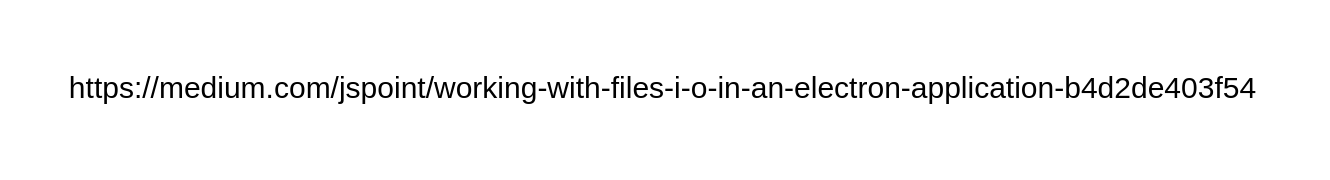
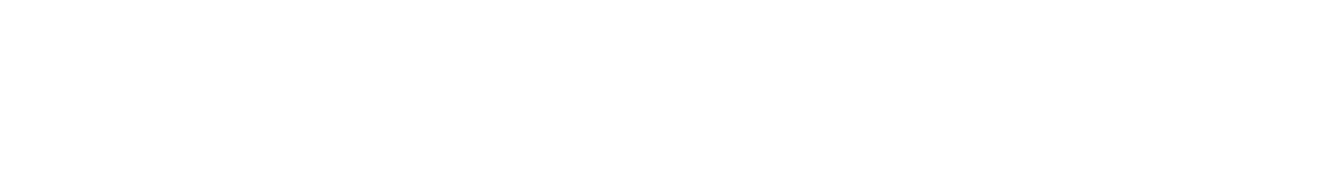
(664, 89) -> none
